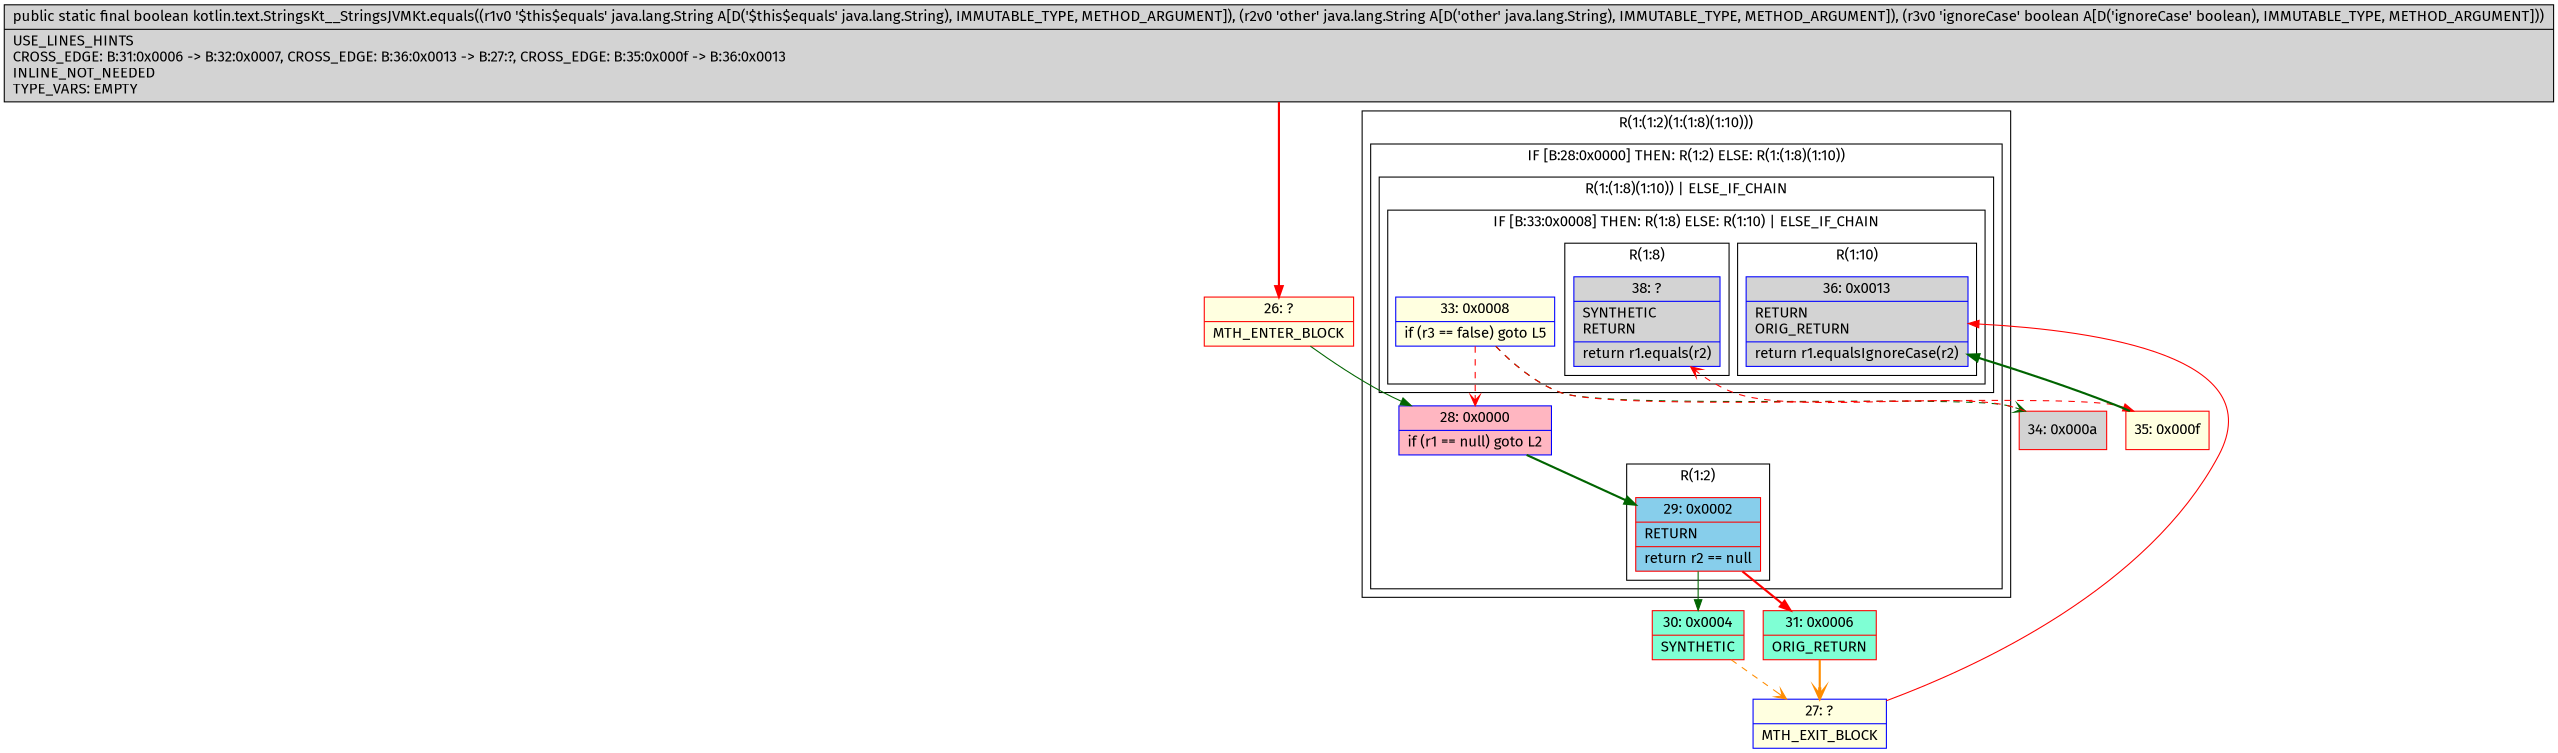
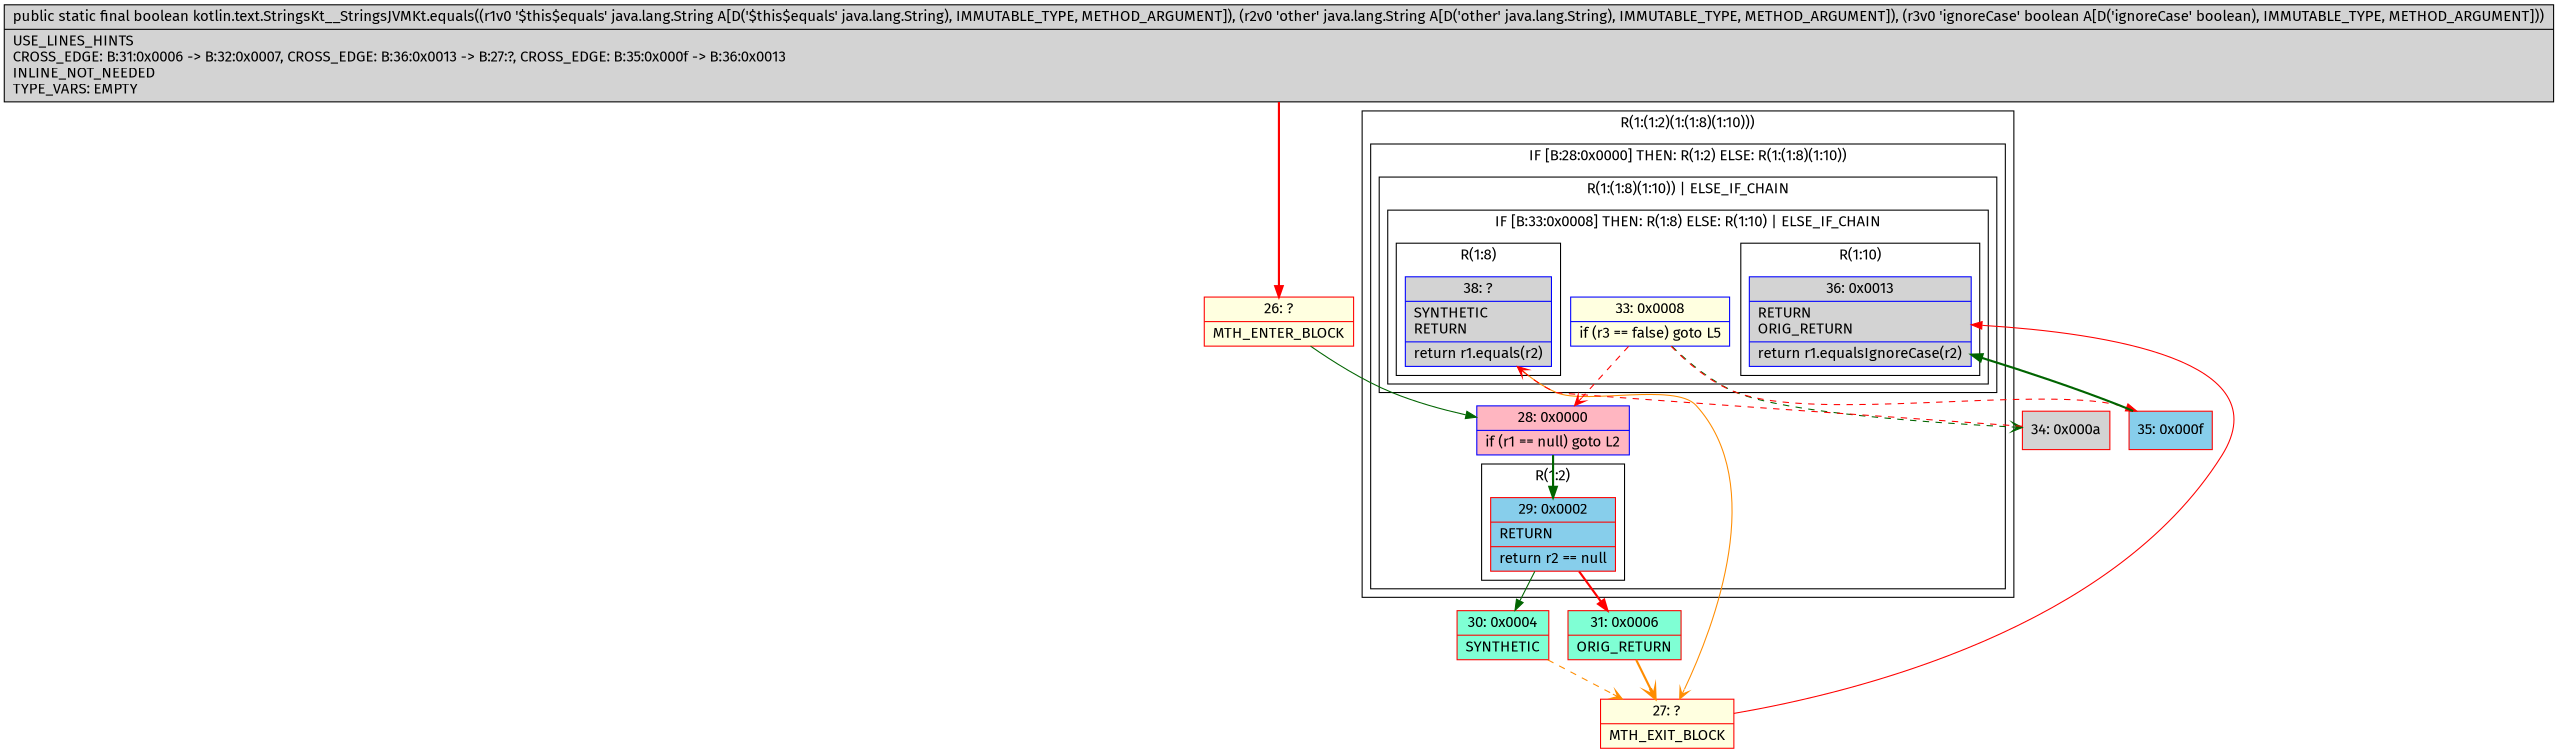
(2167, 430) -> (2171, 430)
none -> (1722, 453)
(1820, 724) -> (1667, 724)
